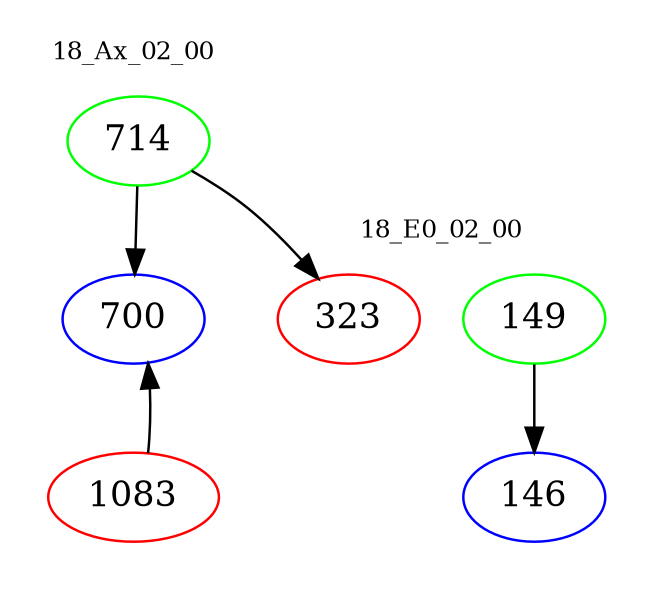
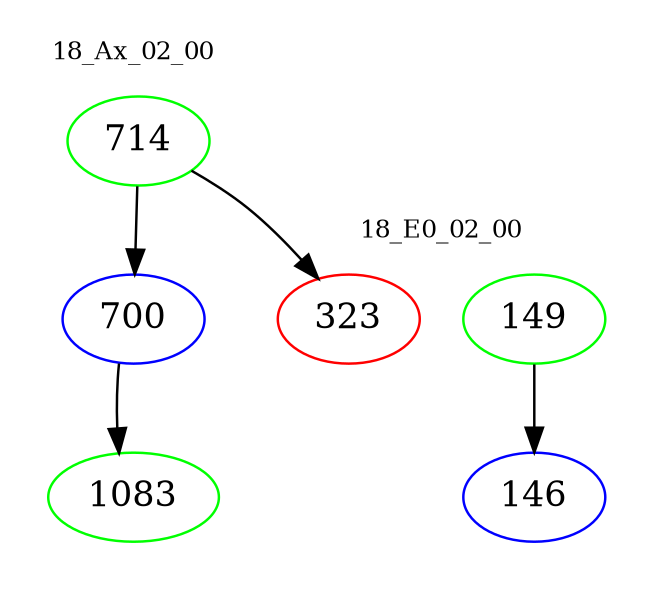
(150, 421) -> (117, 396)
(134, 497) -> (134, 497)
